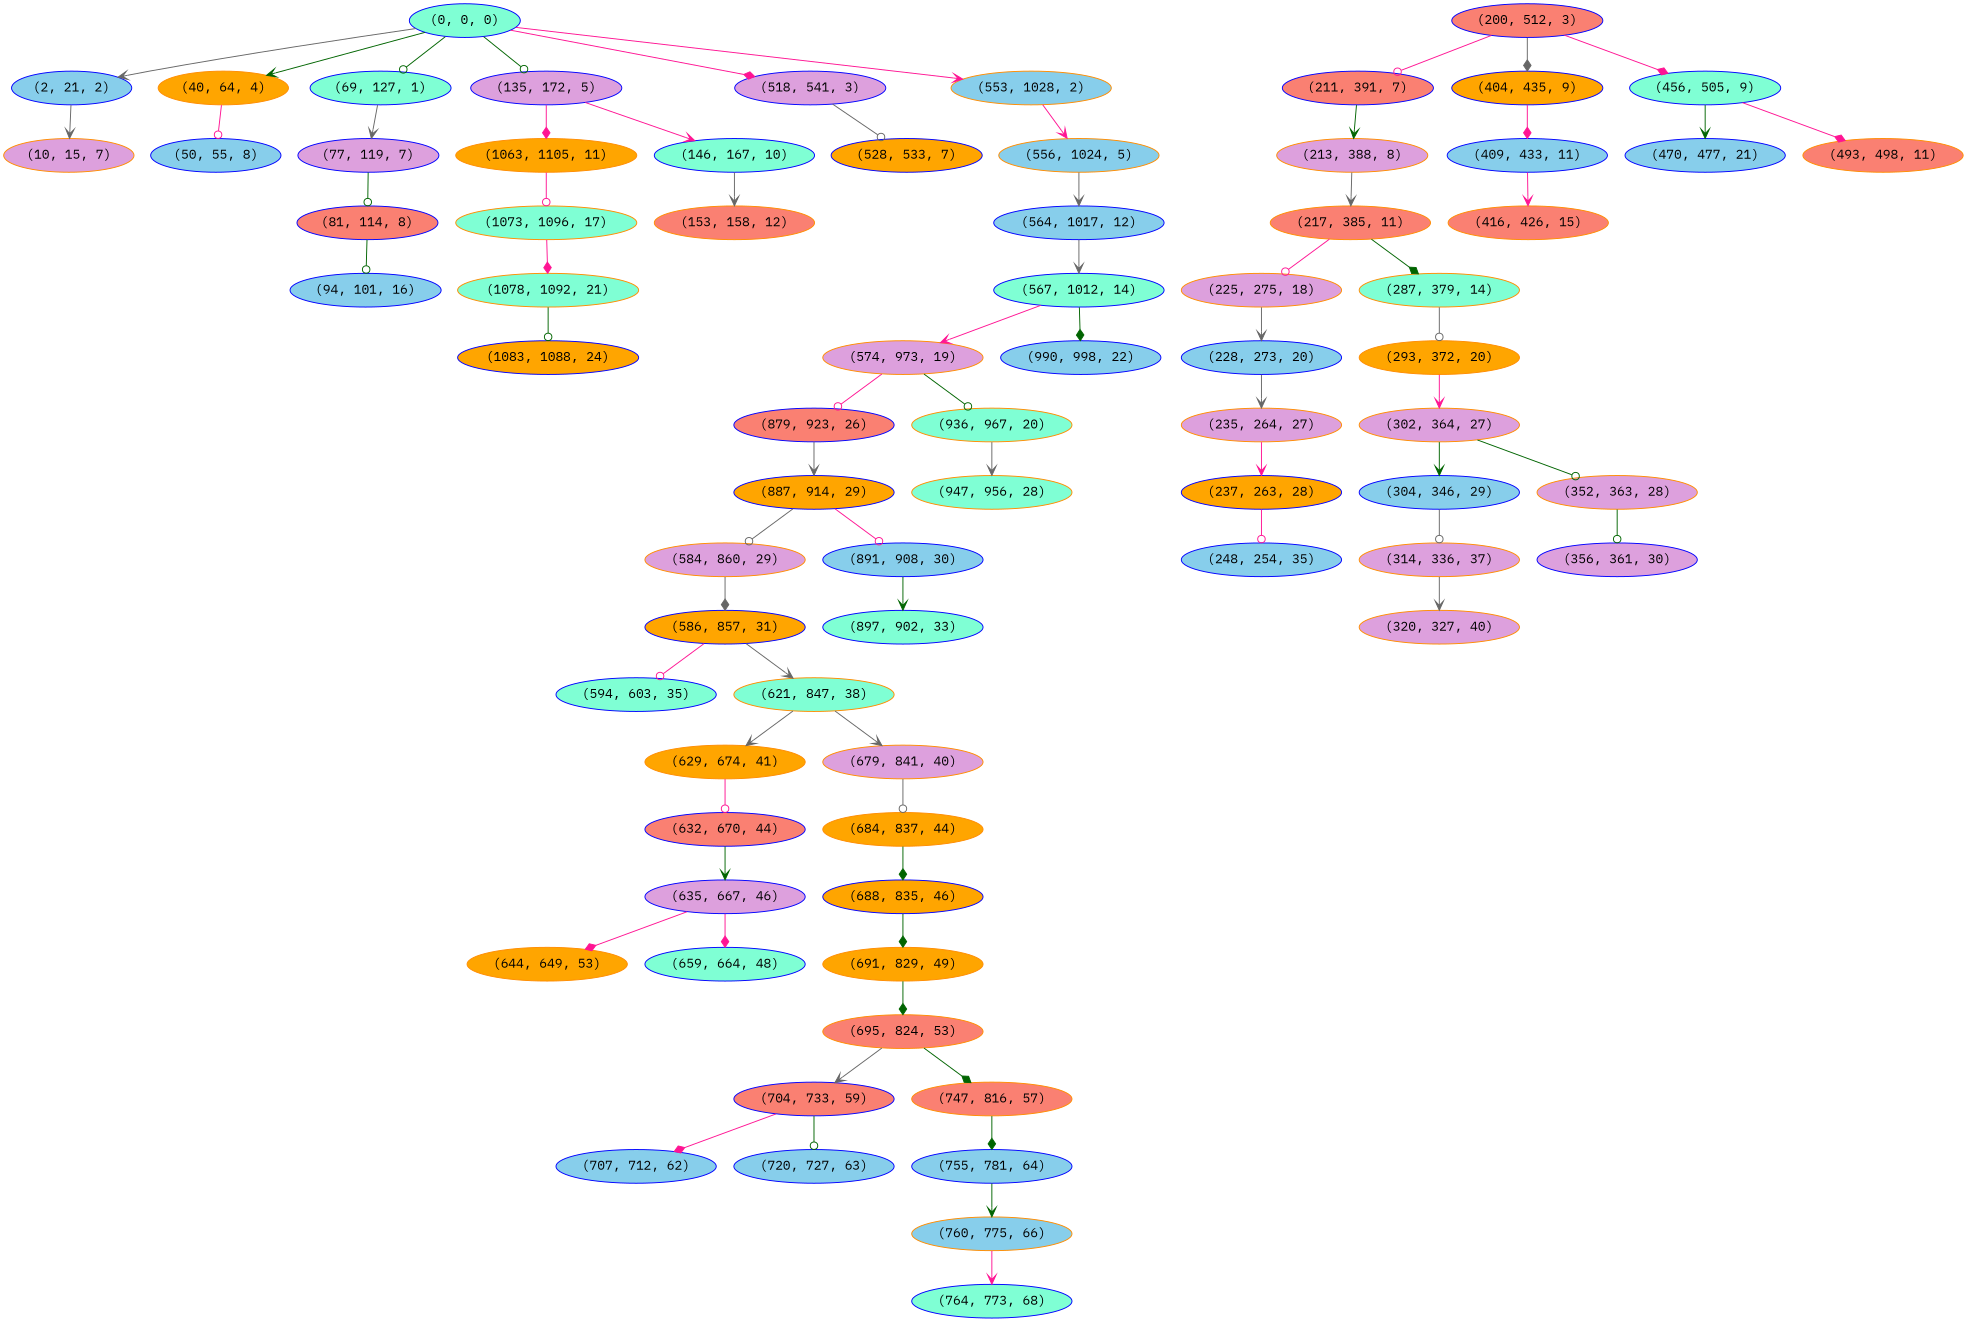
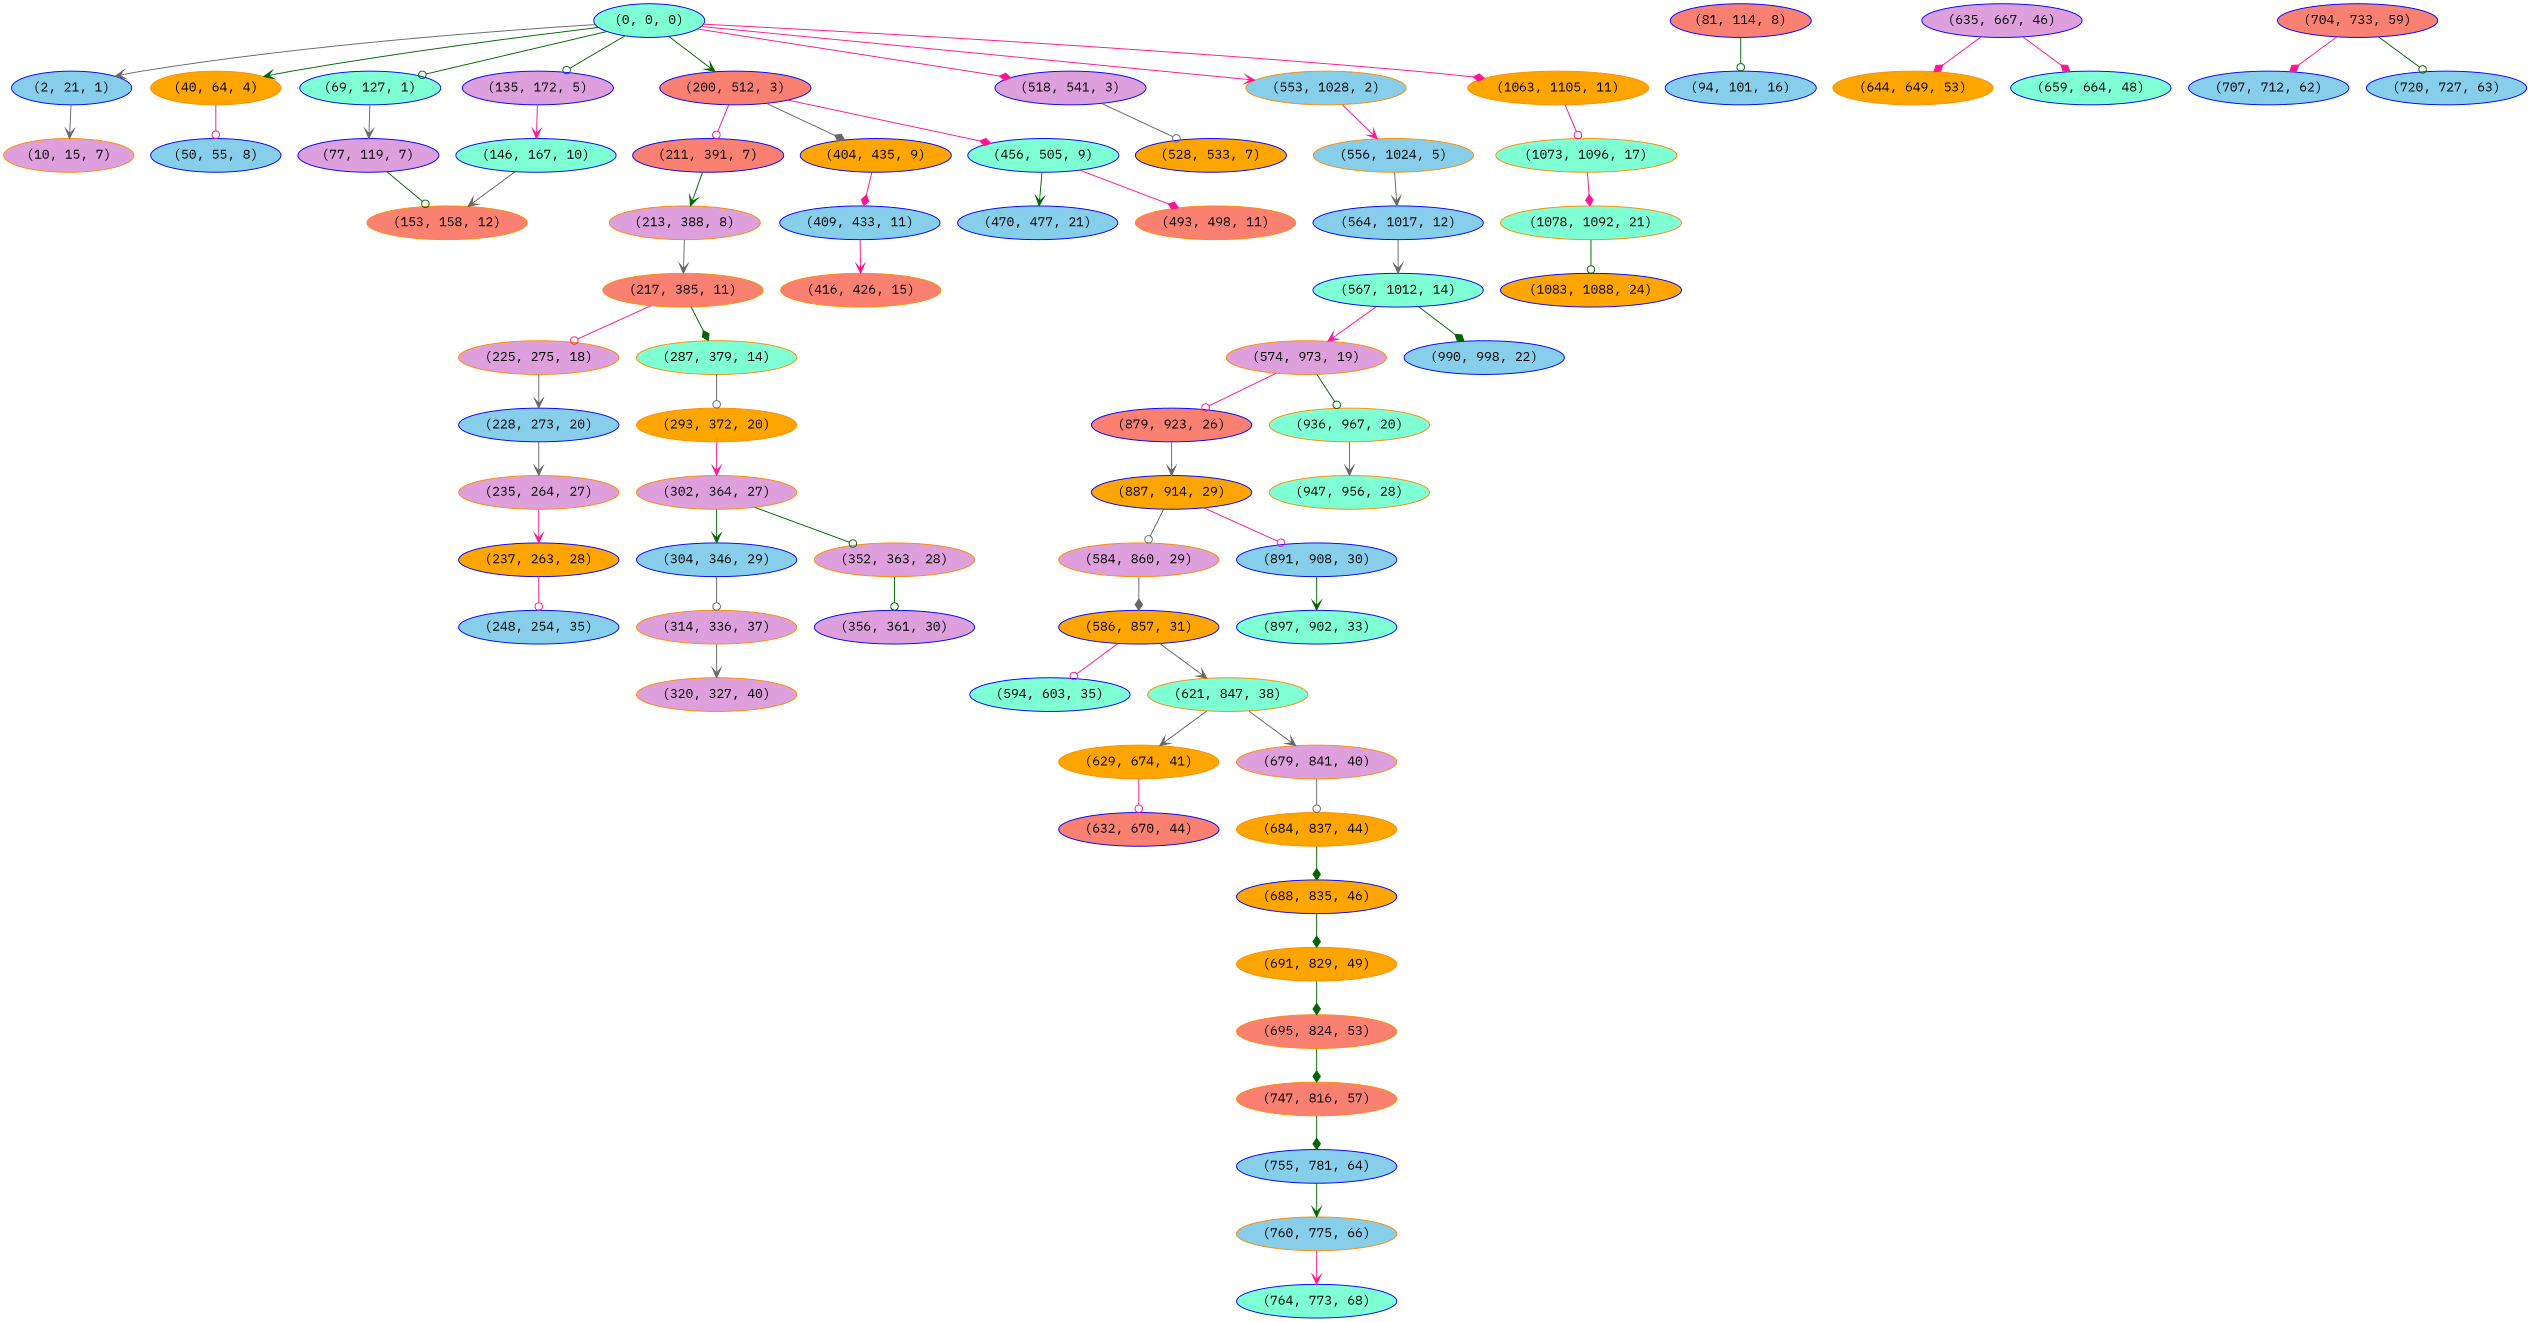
none -> (688, 51)
(72, 88) -> (72, 88)
(546, 116) -> (1088, 47)
(368, 185) -> (405, 187)
(725, 859) -> none
(862, 1063) -> none
